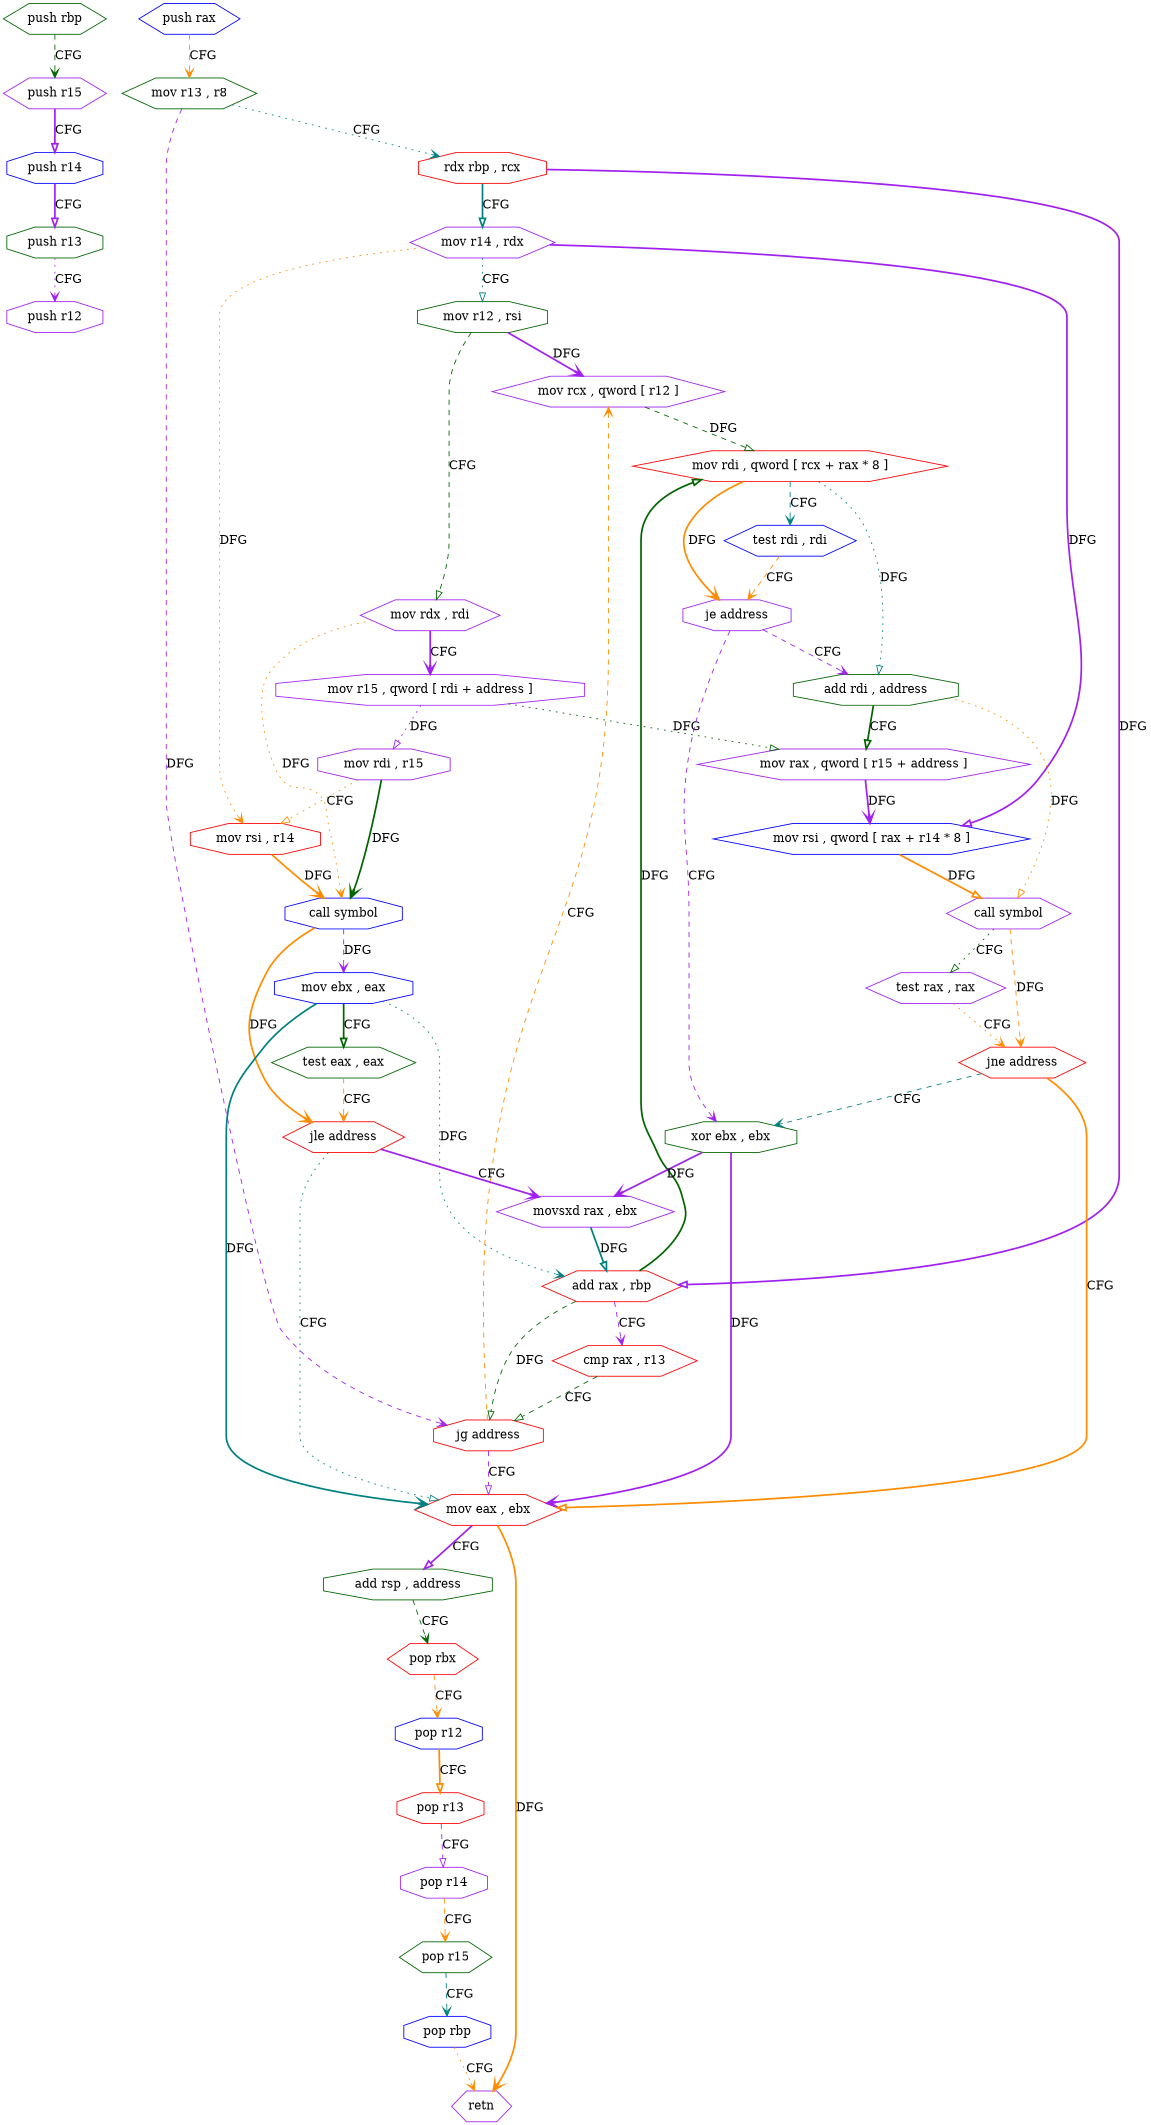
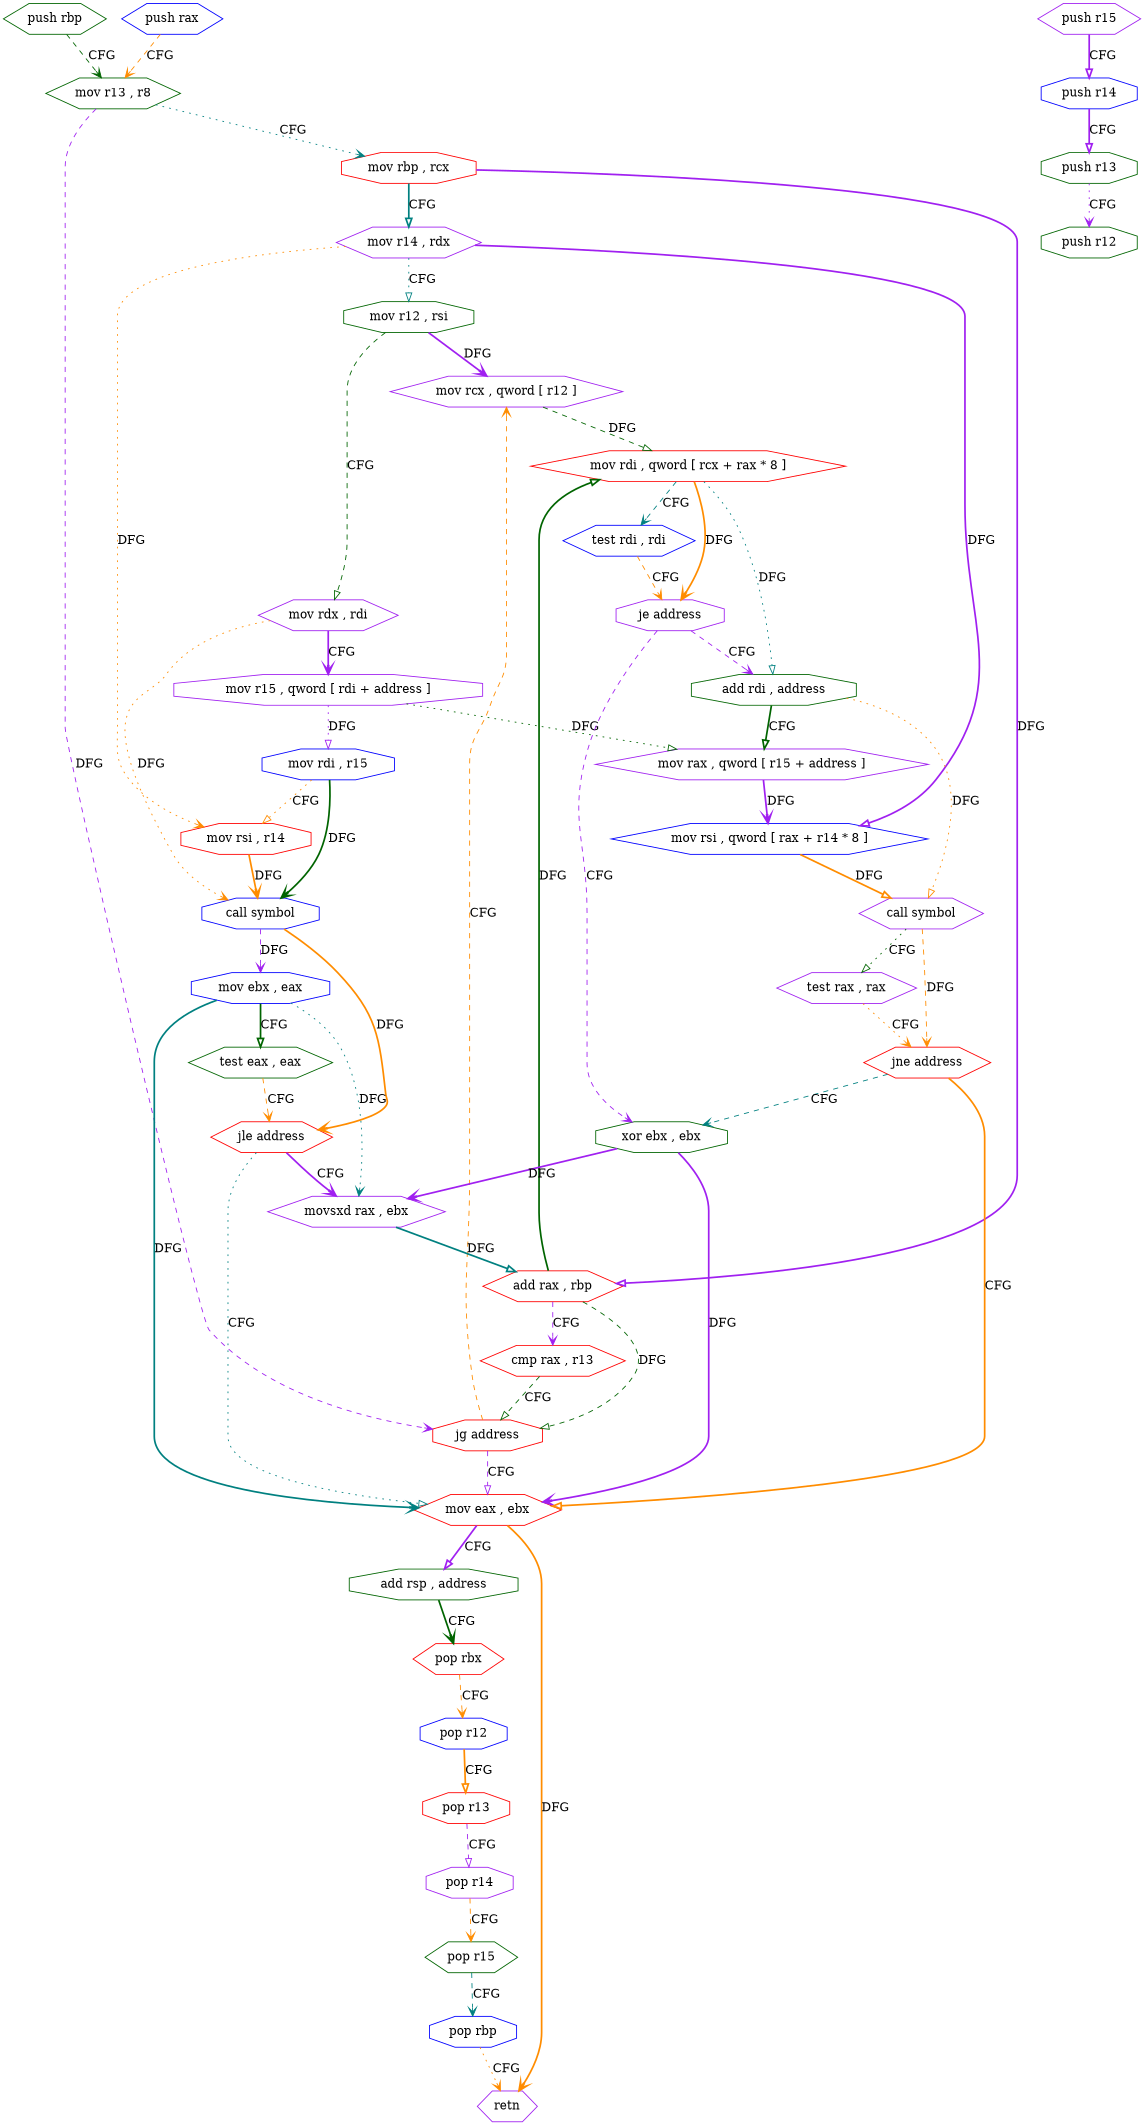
(55, 52) -> (81, 53)
(482, 168) -> (409, 168)
(55, 317) -> (1089, 243)
(384, 764) -> (328, 764)
(440, 1156) -> (354, 1083)
(419, 1618) -> (445, 1618)
